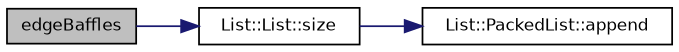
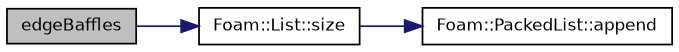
(279, 26) -> (279, 26)
(547, 26) -> (547, 26)
